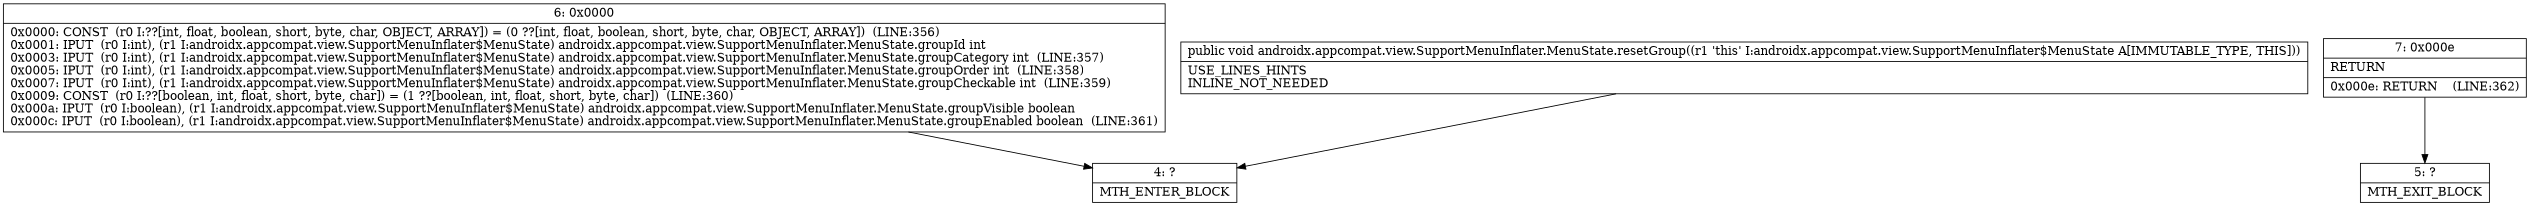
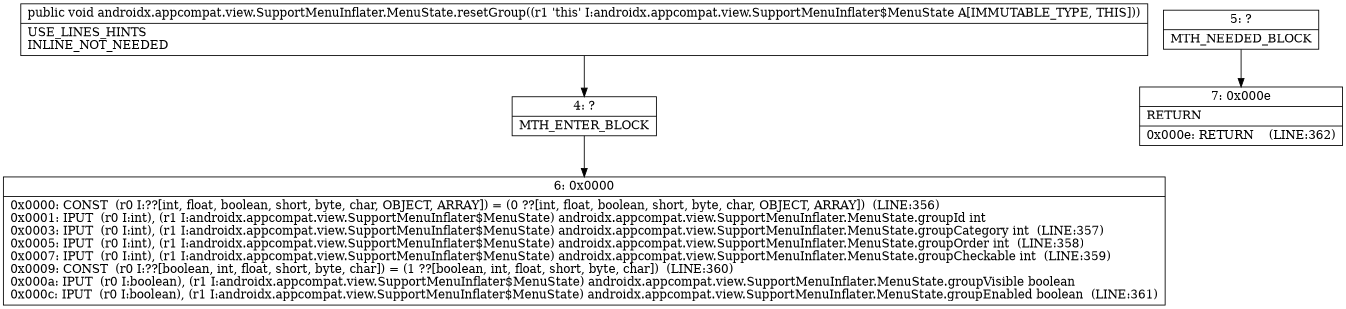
(2425, 126) -> (1241, 64)
(996, 149) -> (584, 152)
(2425, 192) -> (1241, 39)
